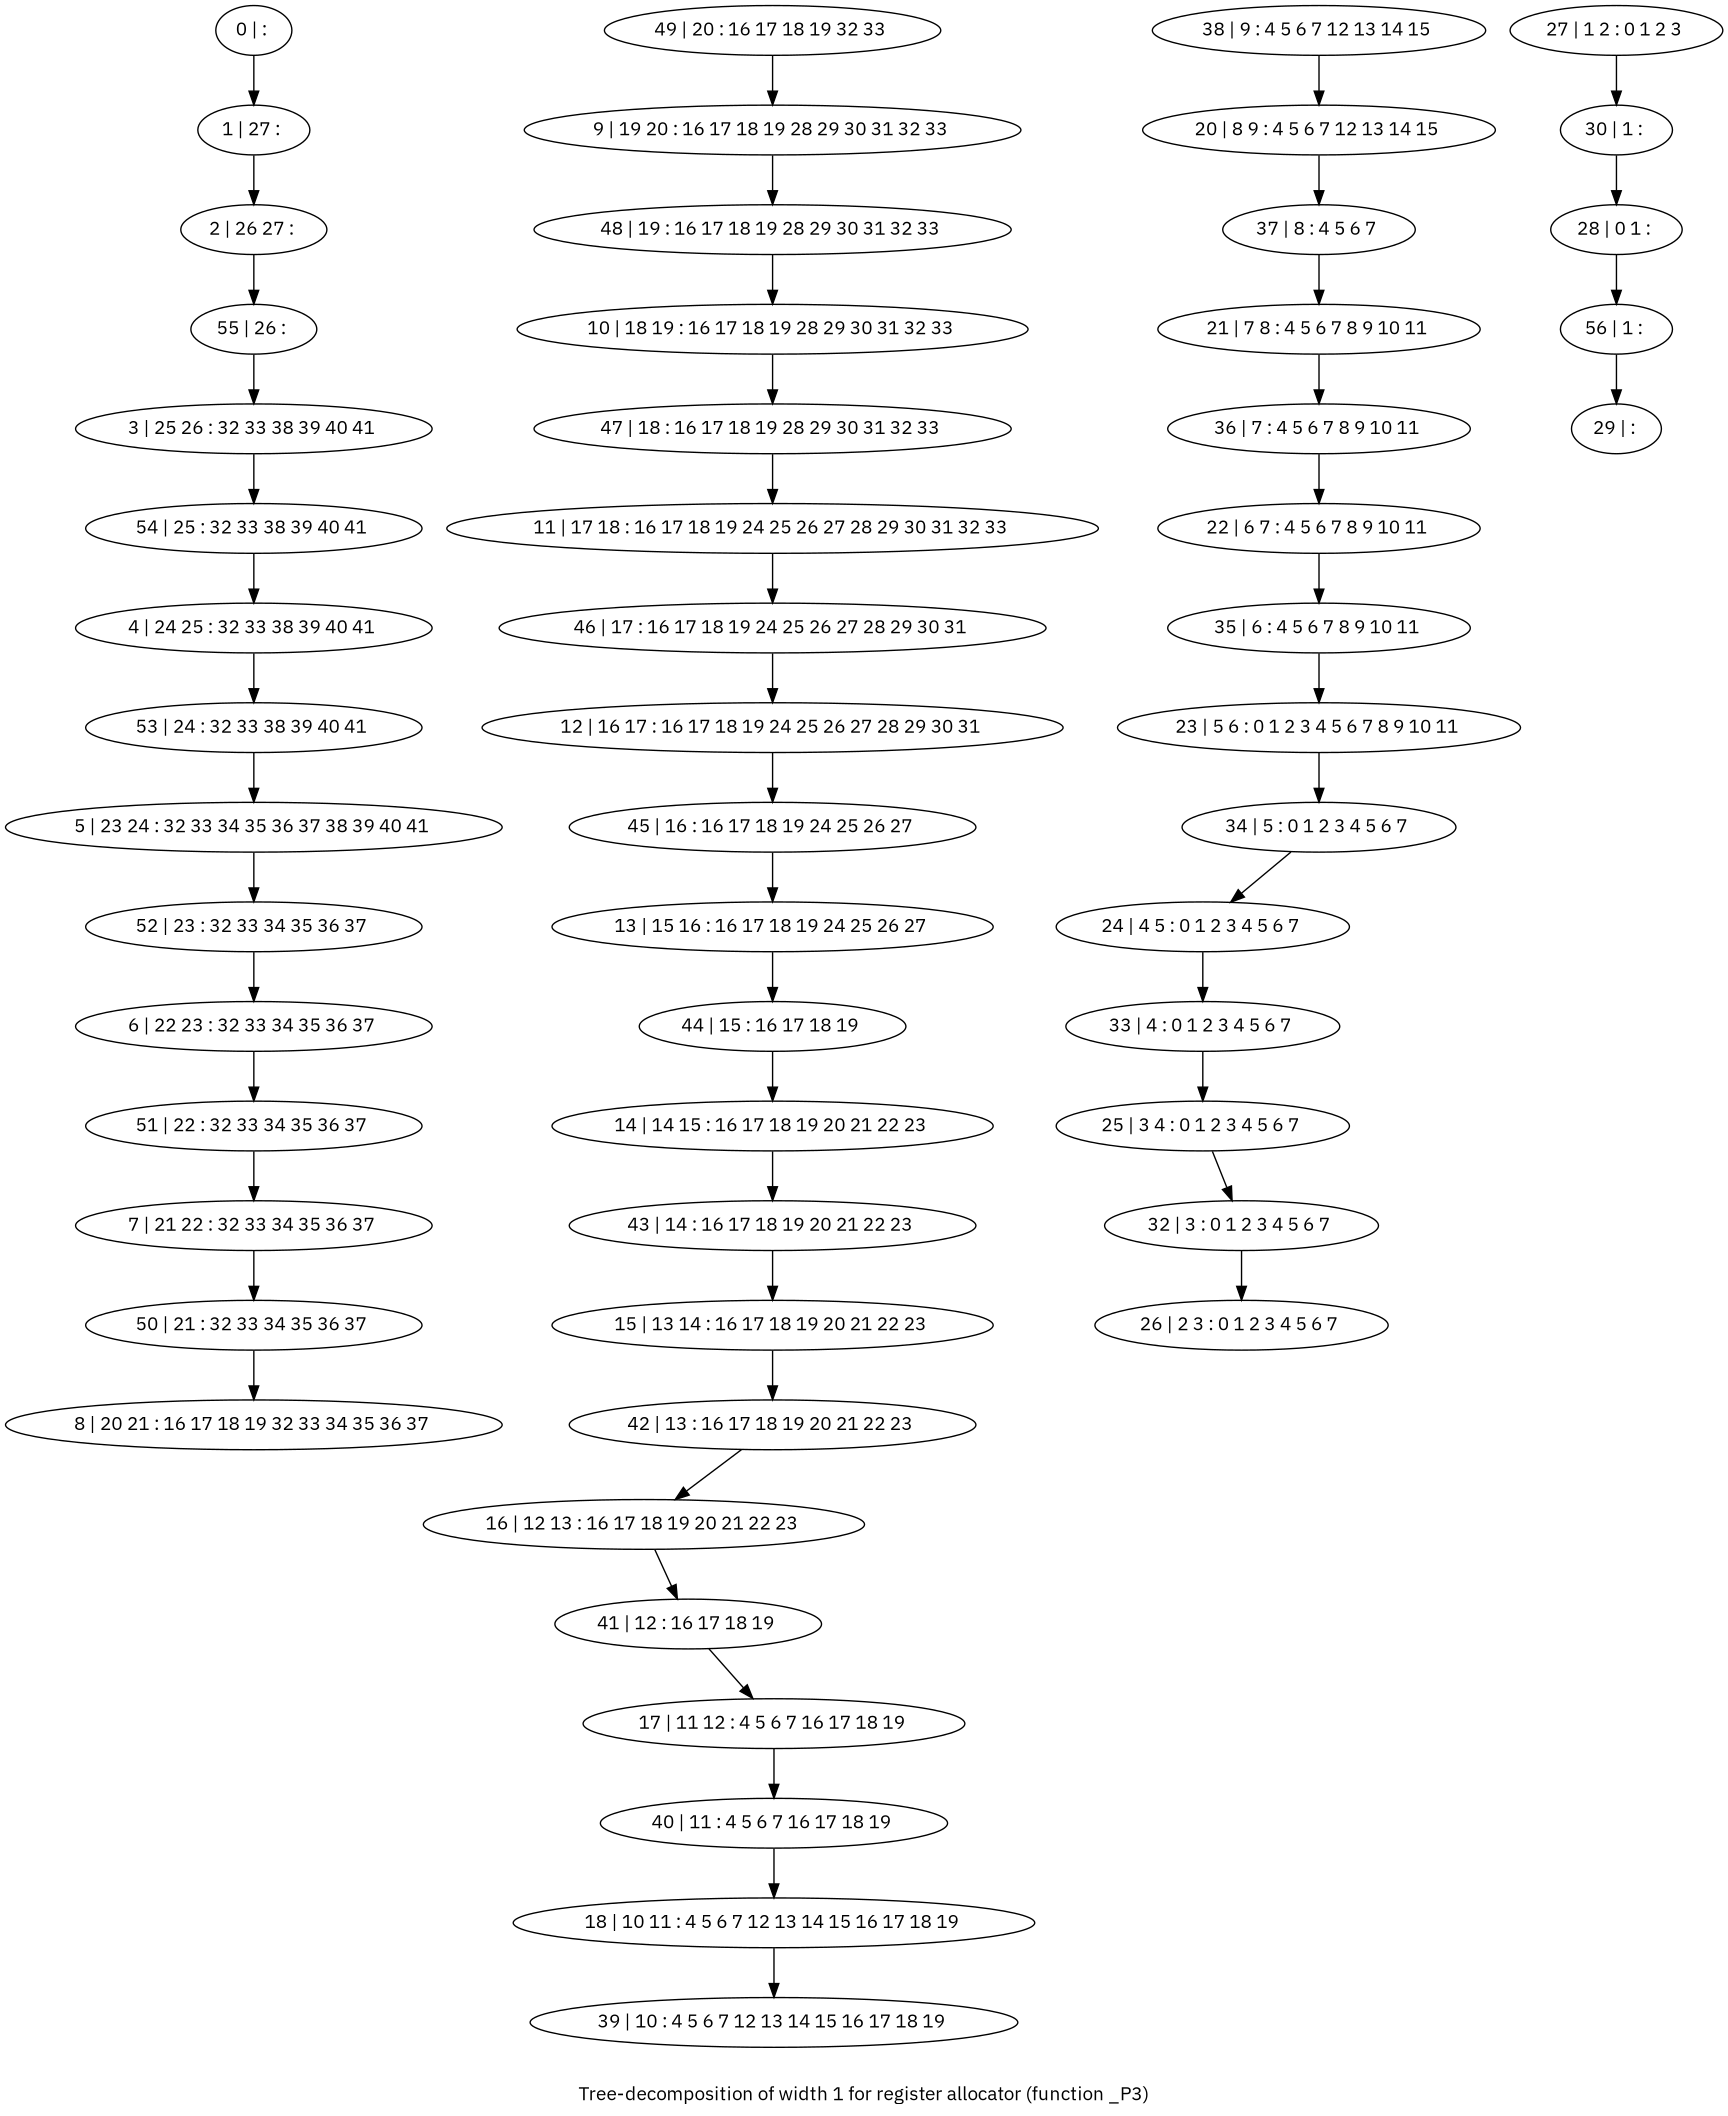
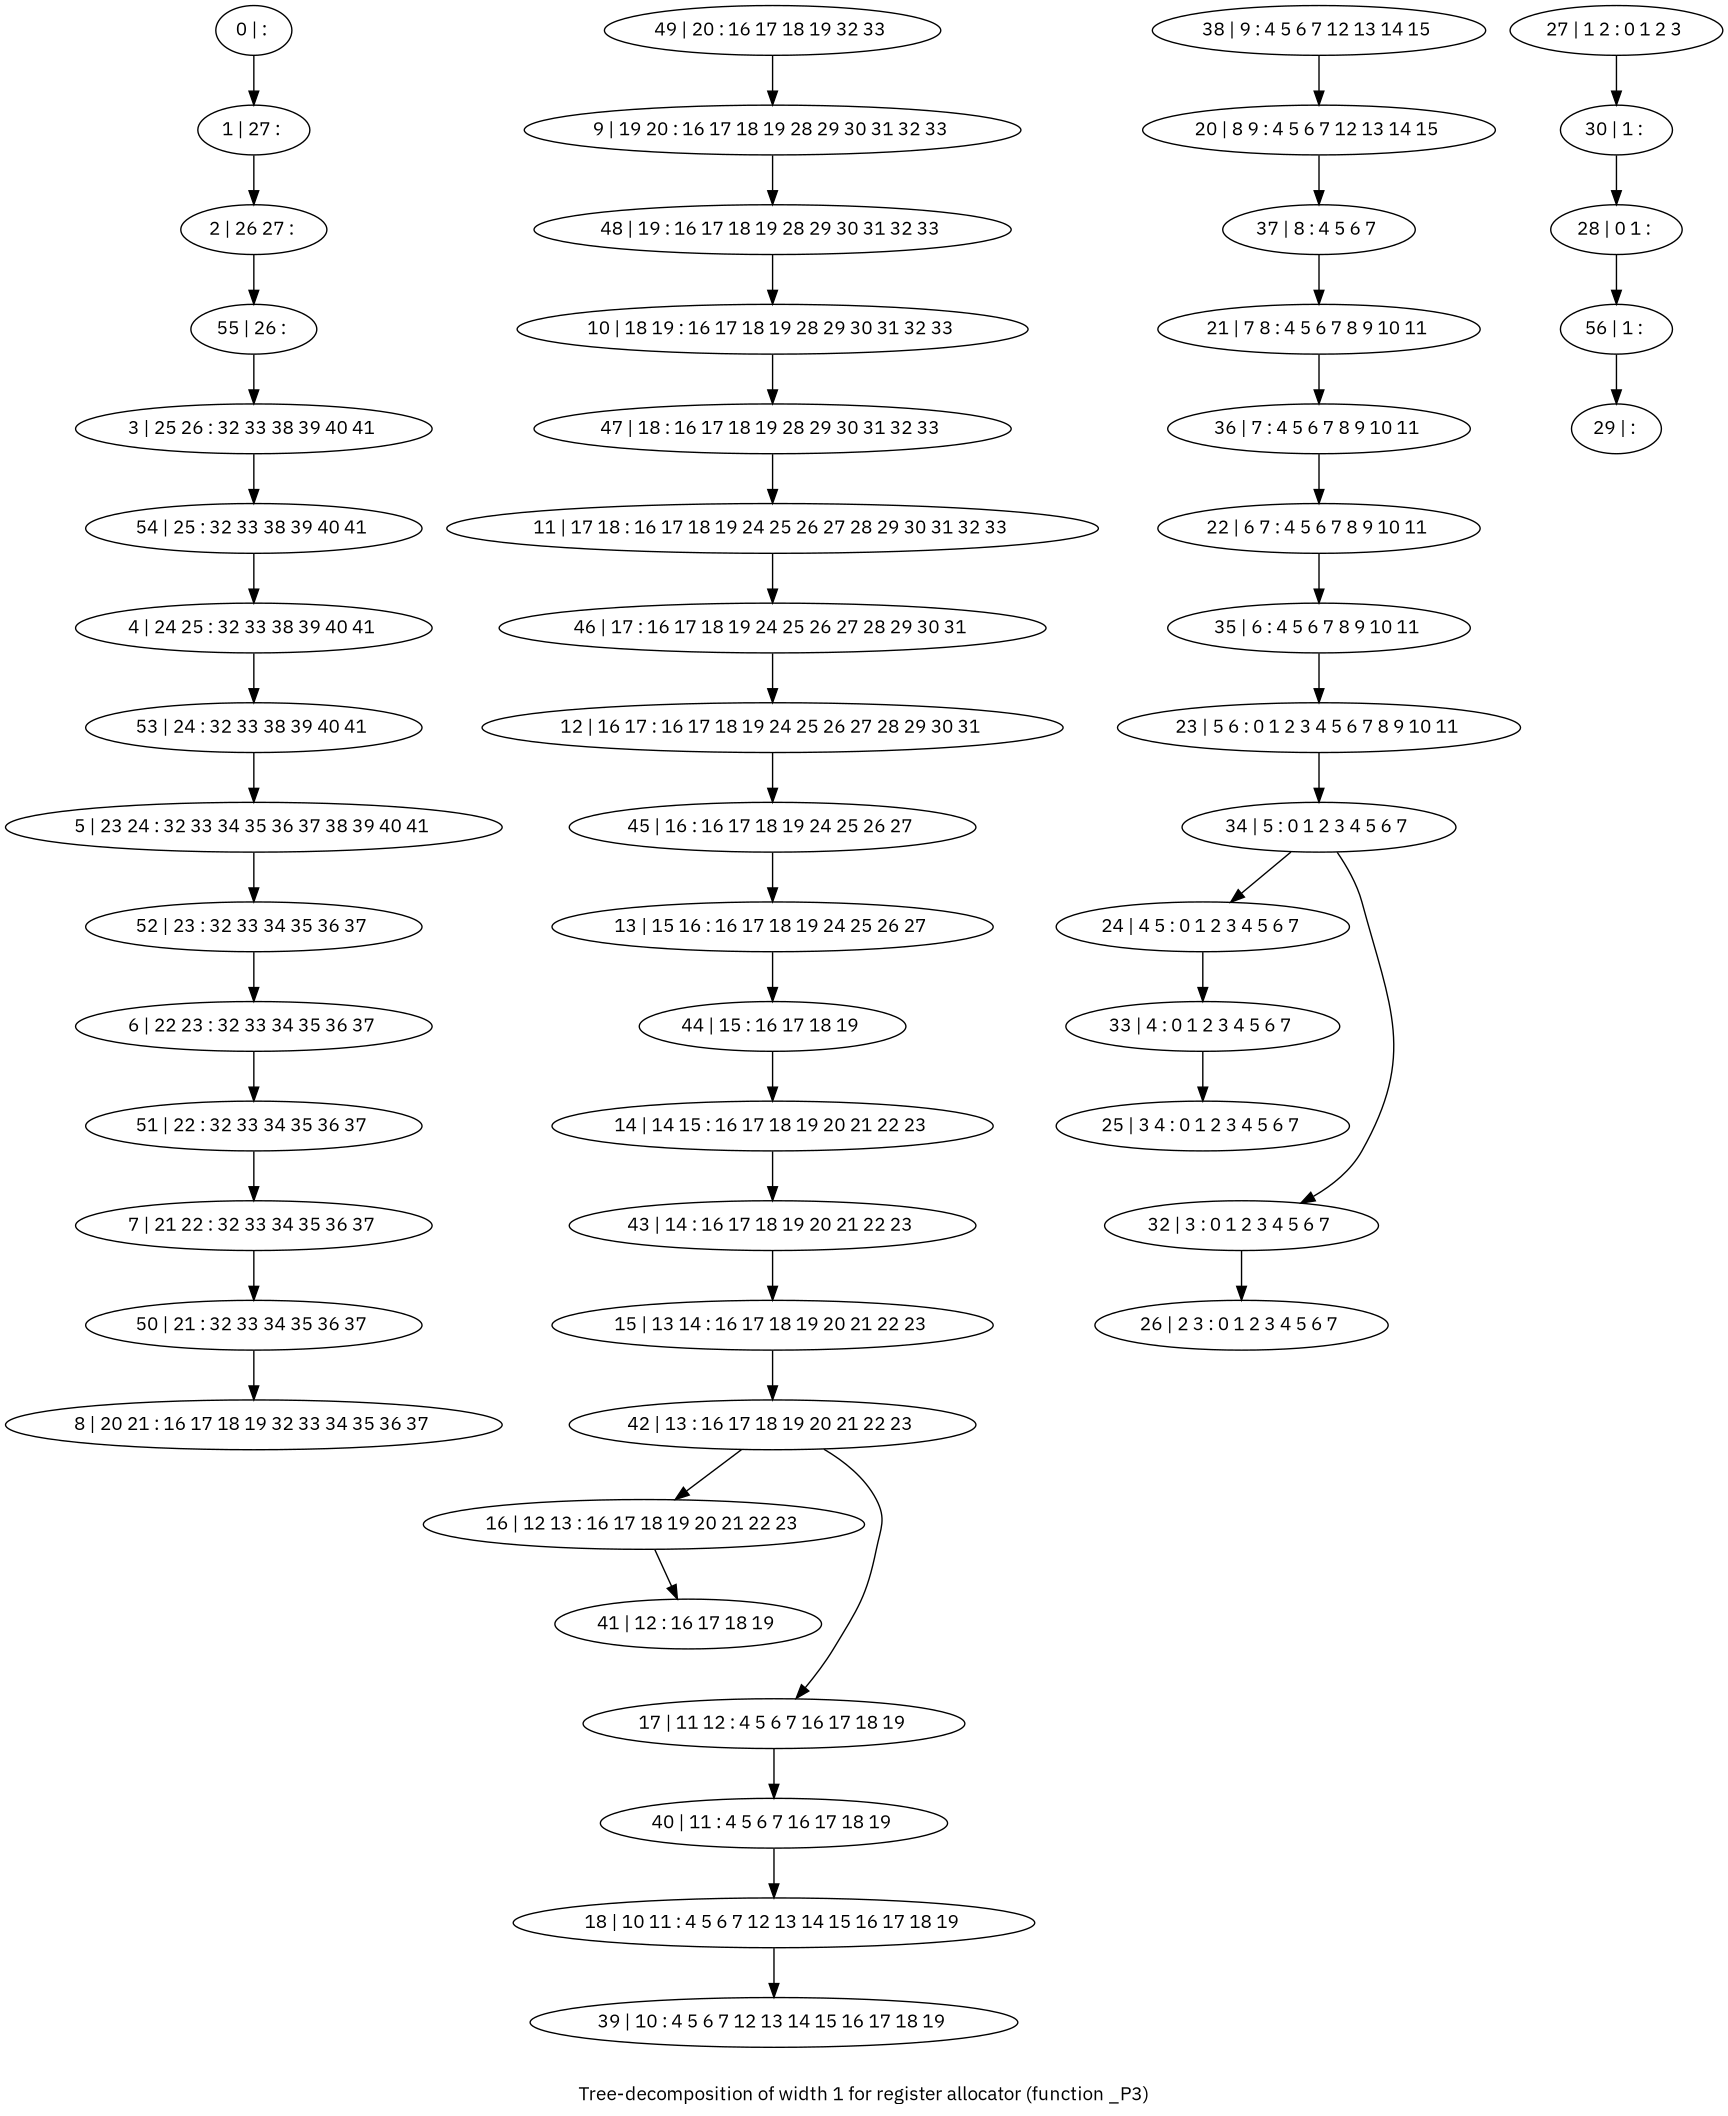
(1220, 1169) -> (1393, 1033)
(726, 1668) -> (873, 1565)
